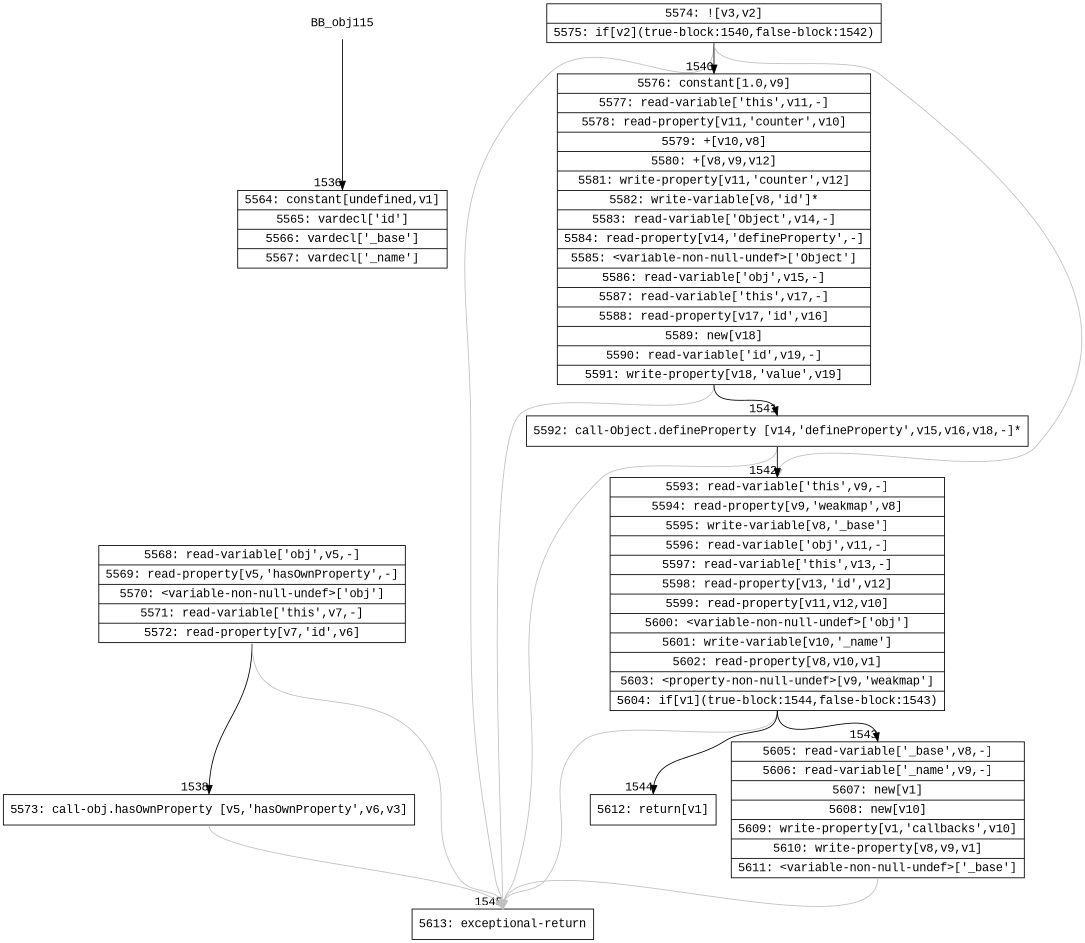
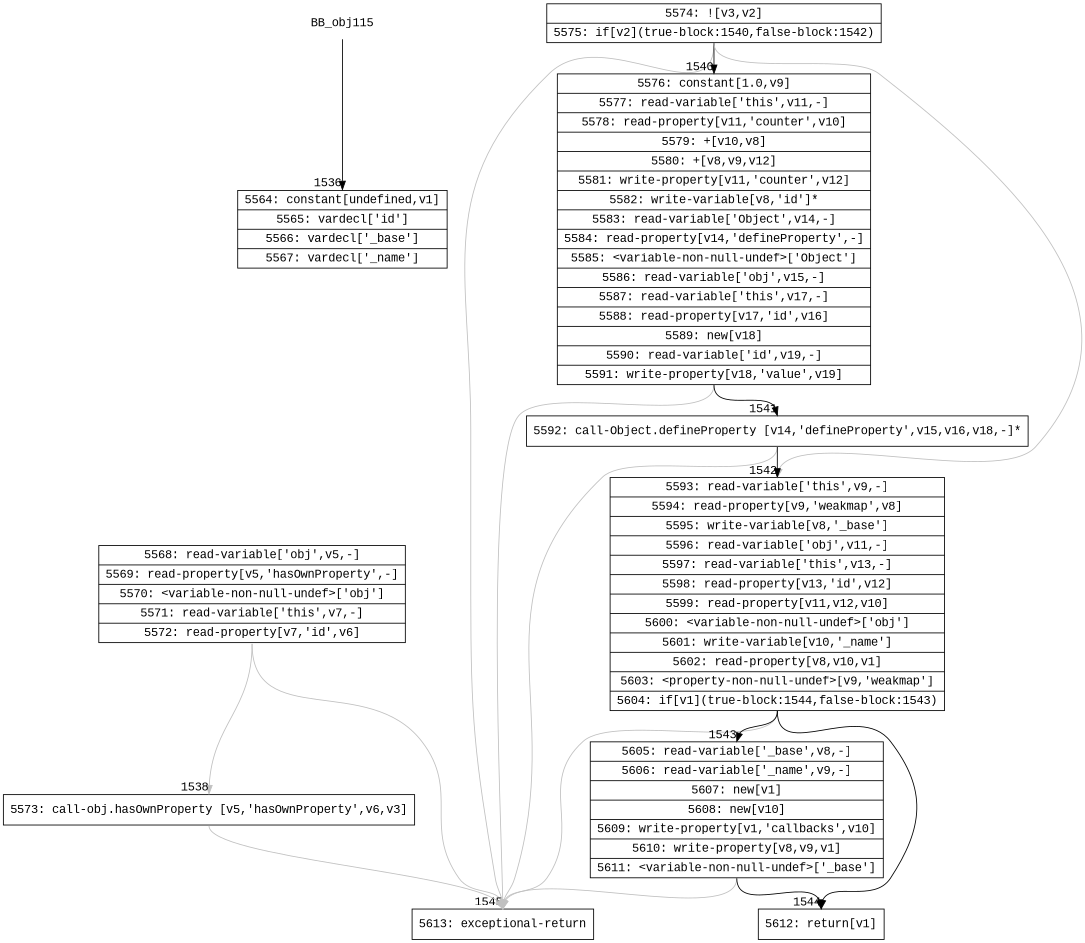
(233, 715) -> (233, 715)
none -> (775, 894)
